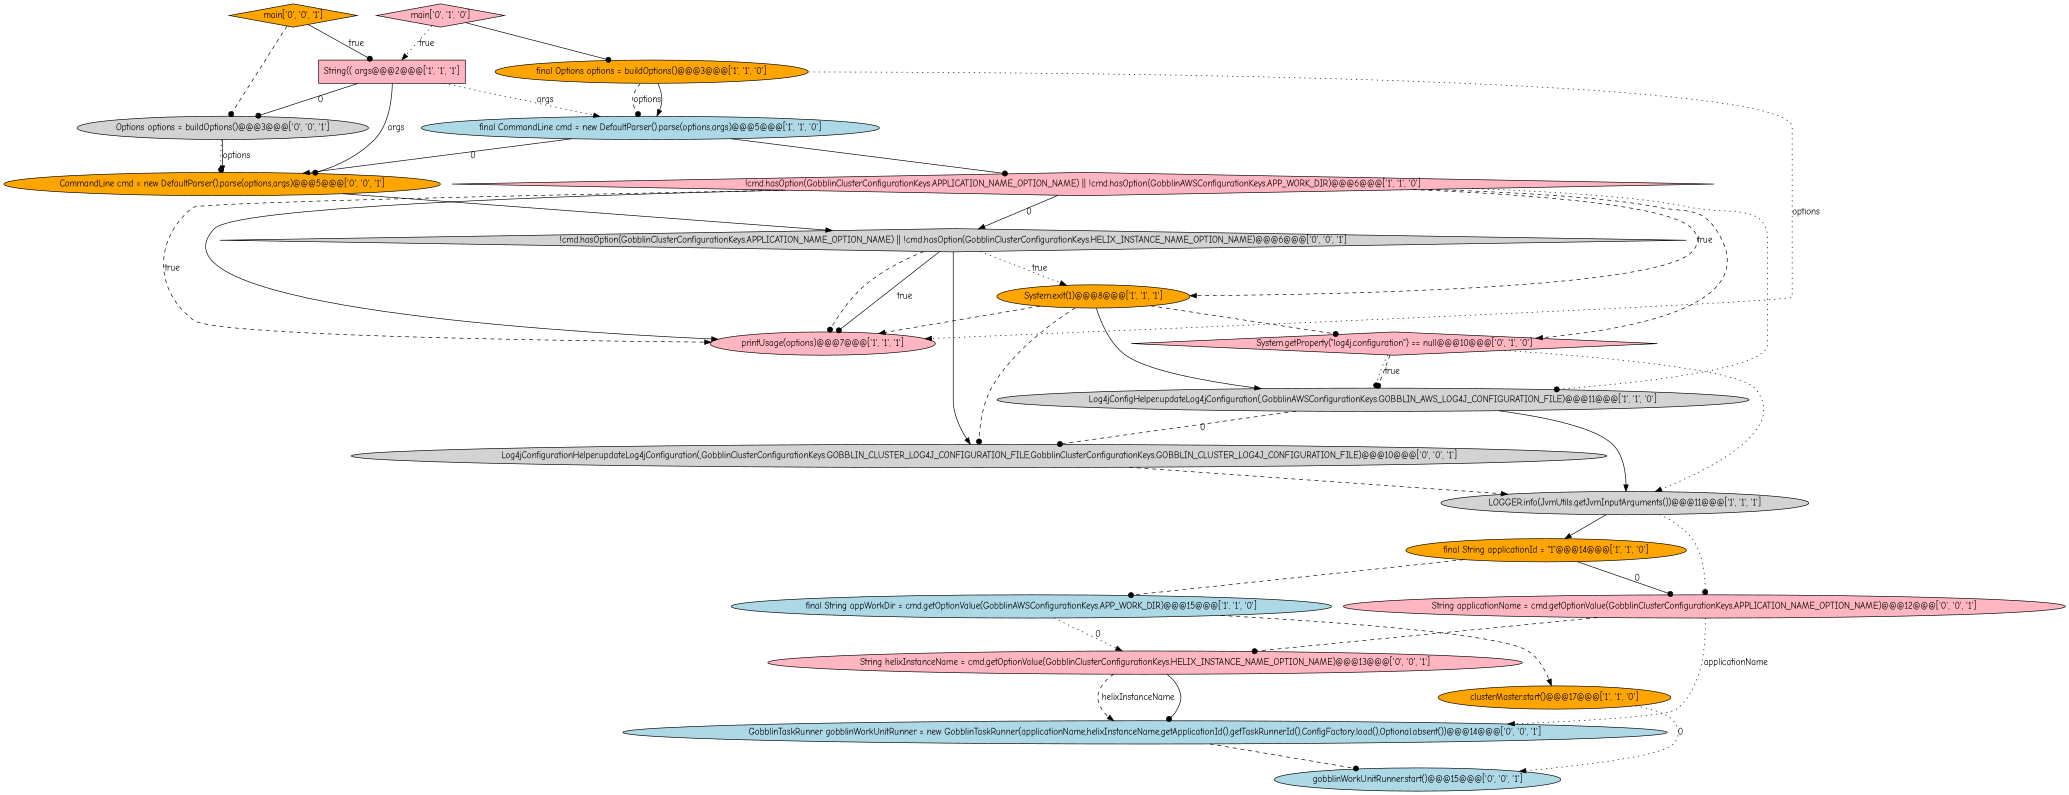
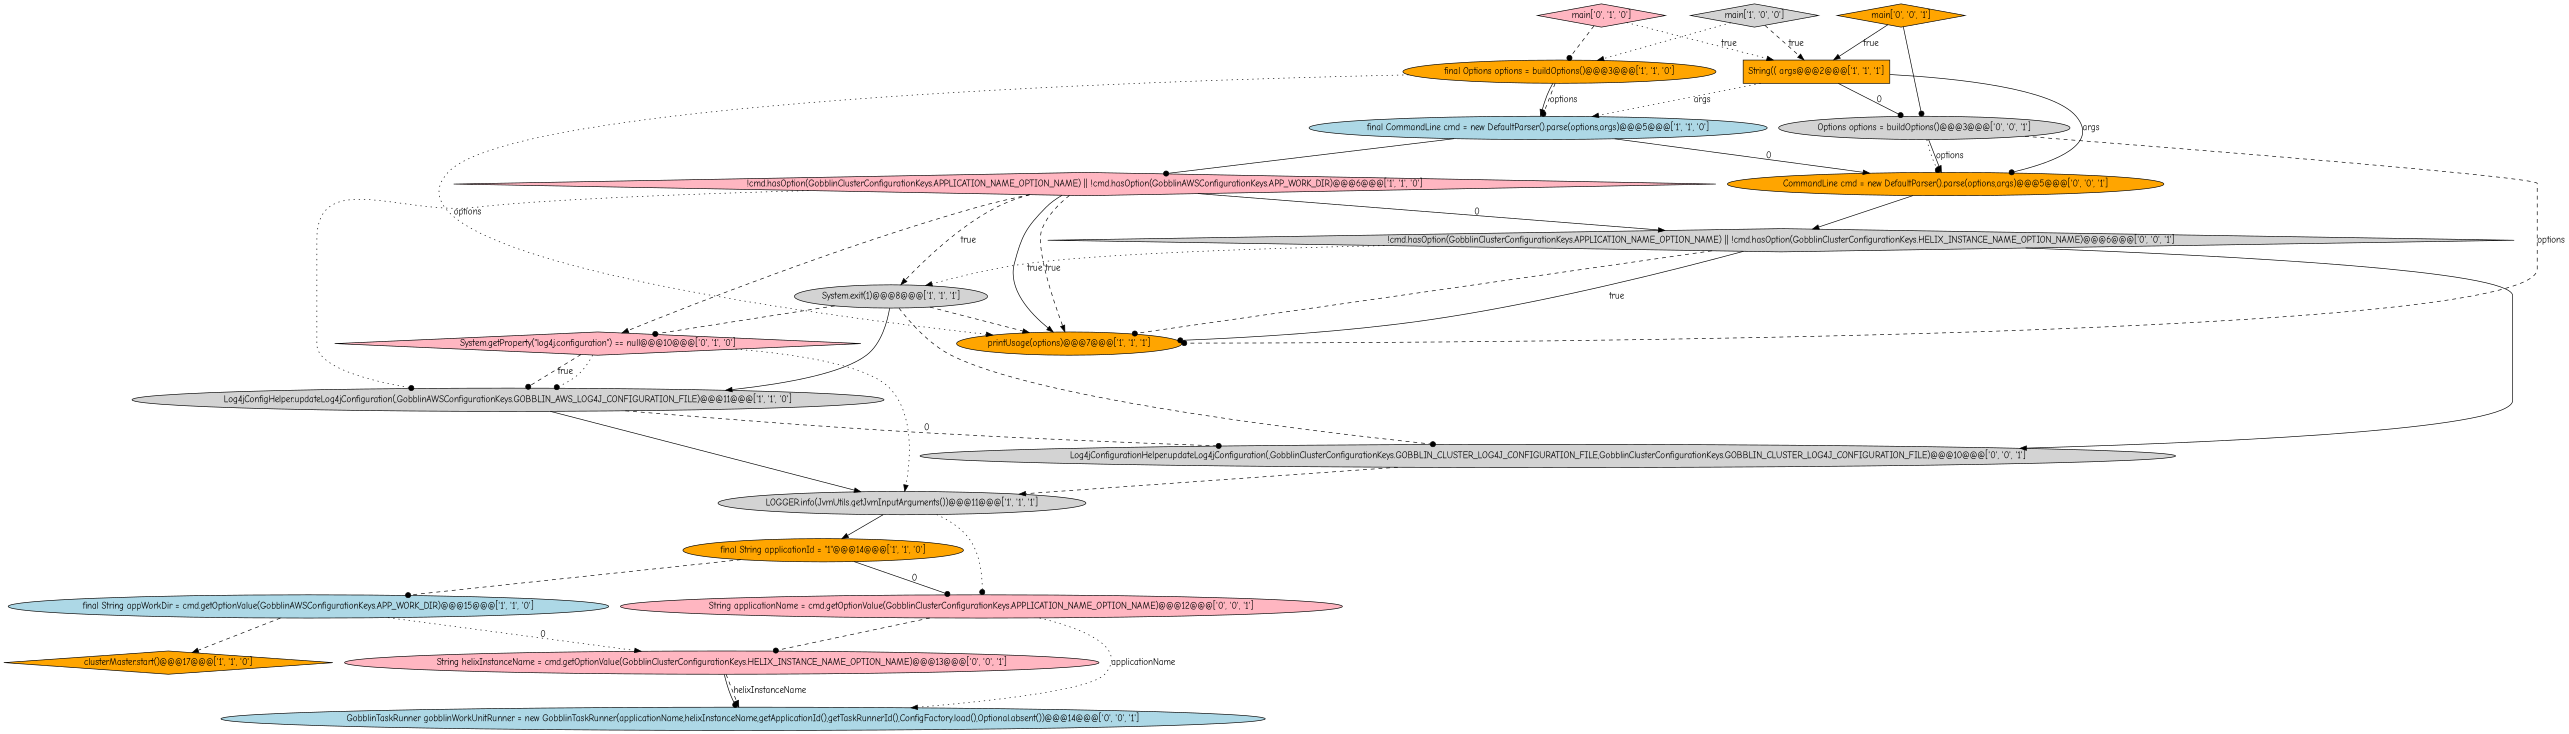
none -> (1754, 16)
(338, 41) -> (1864, 41)
(536, 41) -> (1582, 41)
(260, 69) -> (1912, 69)
(392, 72) -> (1816, 72)
(1093, 296) -> (891, 296)
none -> (2166, 324)
(823, 344) -> (1069, 344)
(1555, 698) -> (168, 663)
(1418, 780) -> none
